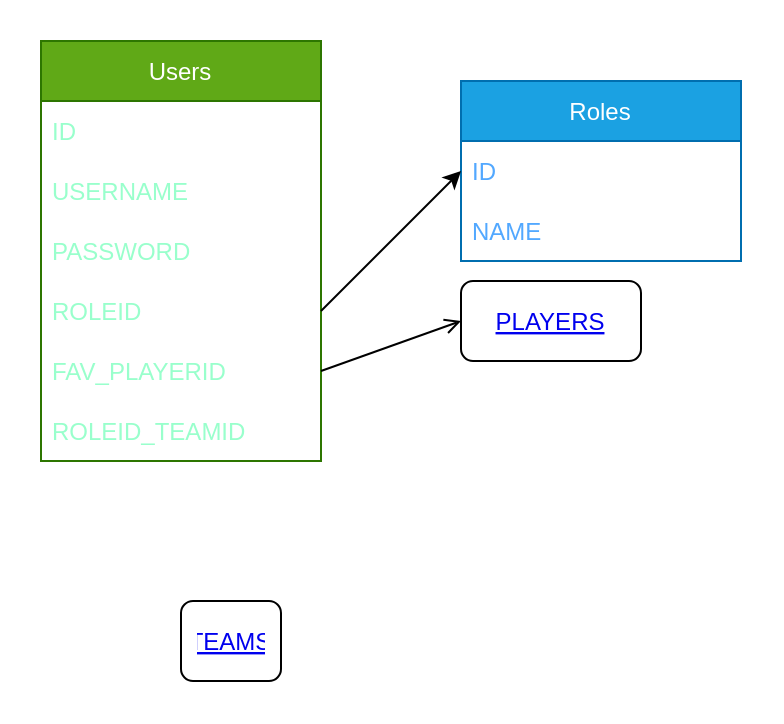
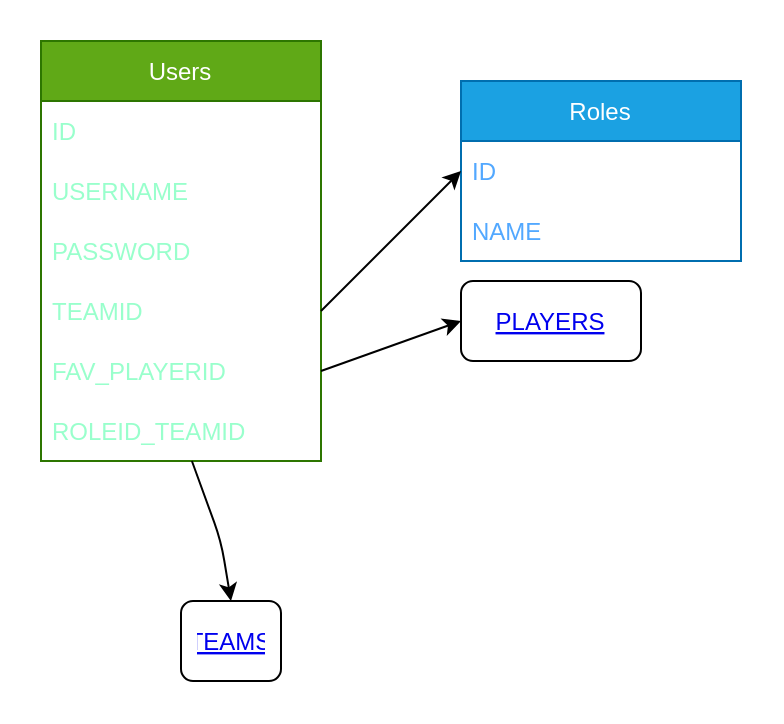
(92, 312) -> (92, 312)
(449, 325) -> (447, 326)
none -> (213, 520)
